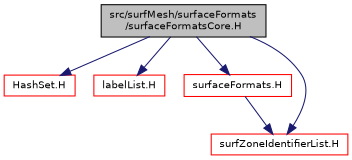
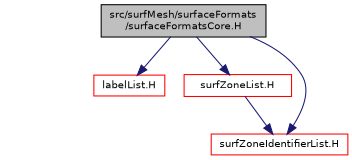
(40, 86) -> none
(238, 86) -> (238, 86)
